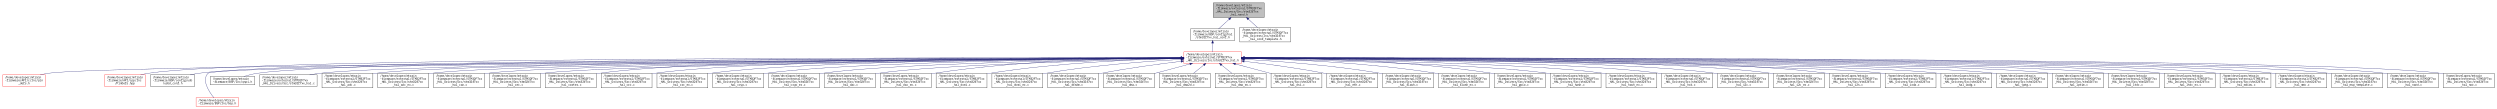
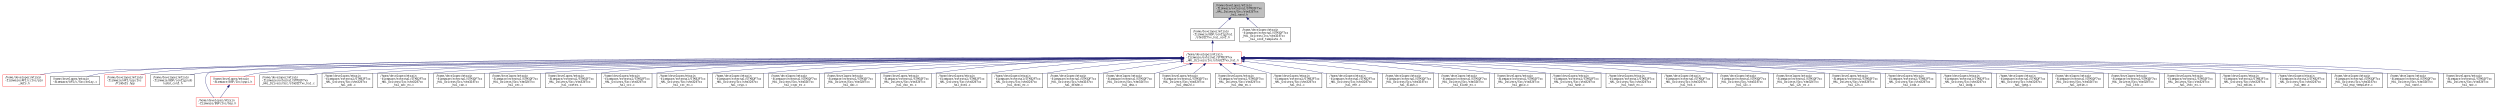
none -> (75, 81)
(233, 81) -> (233, 81)
none -> (224, 92)
